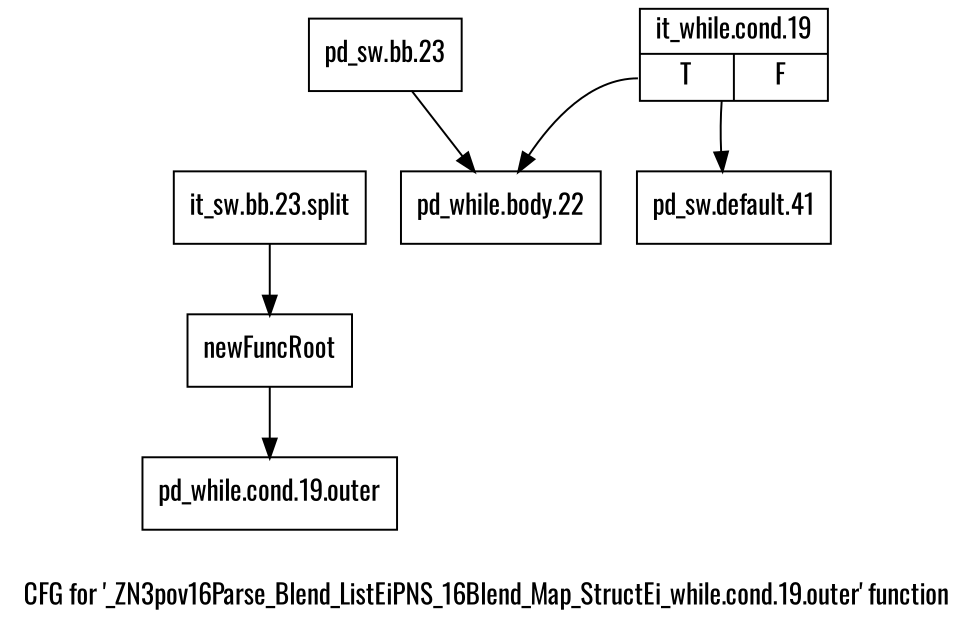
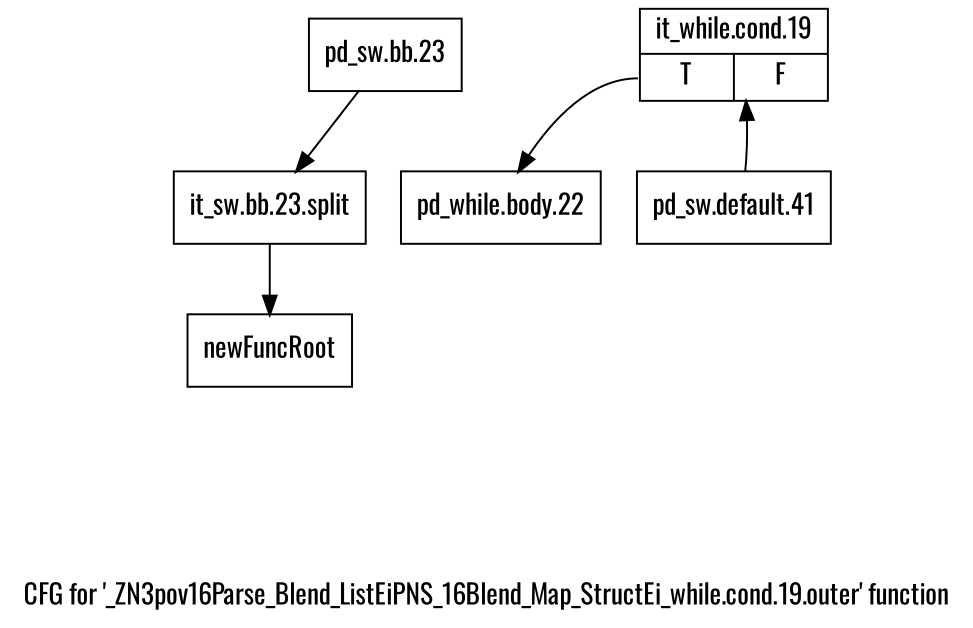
(437, 123) -> (334, 123)
(721, 126) -> (747, 146)
(270, 494) -> none
